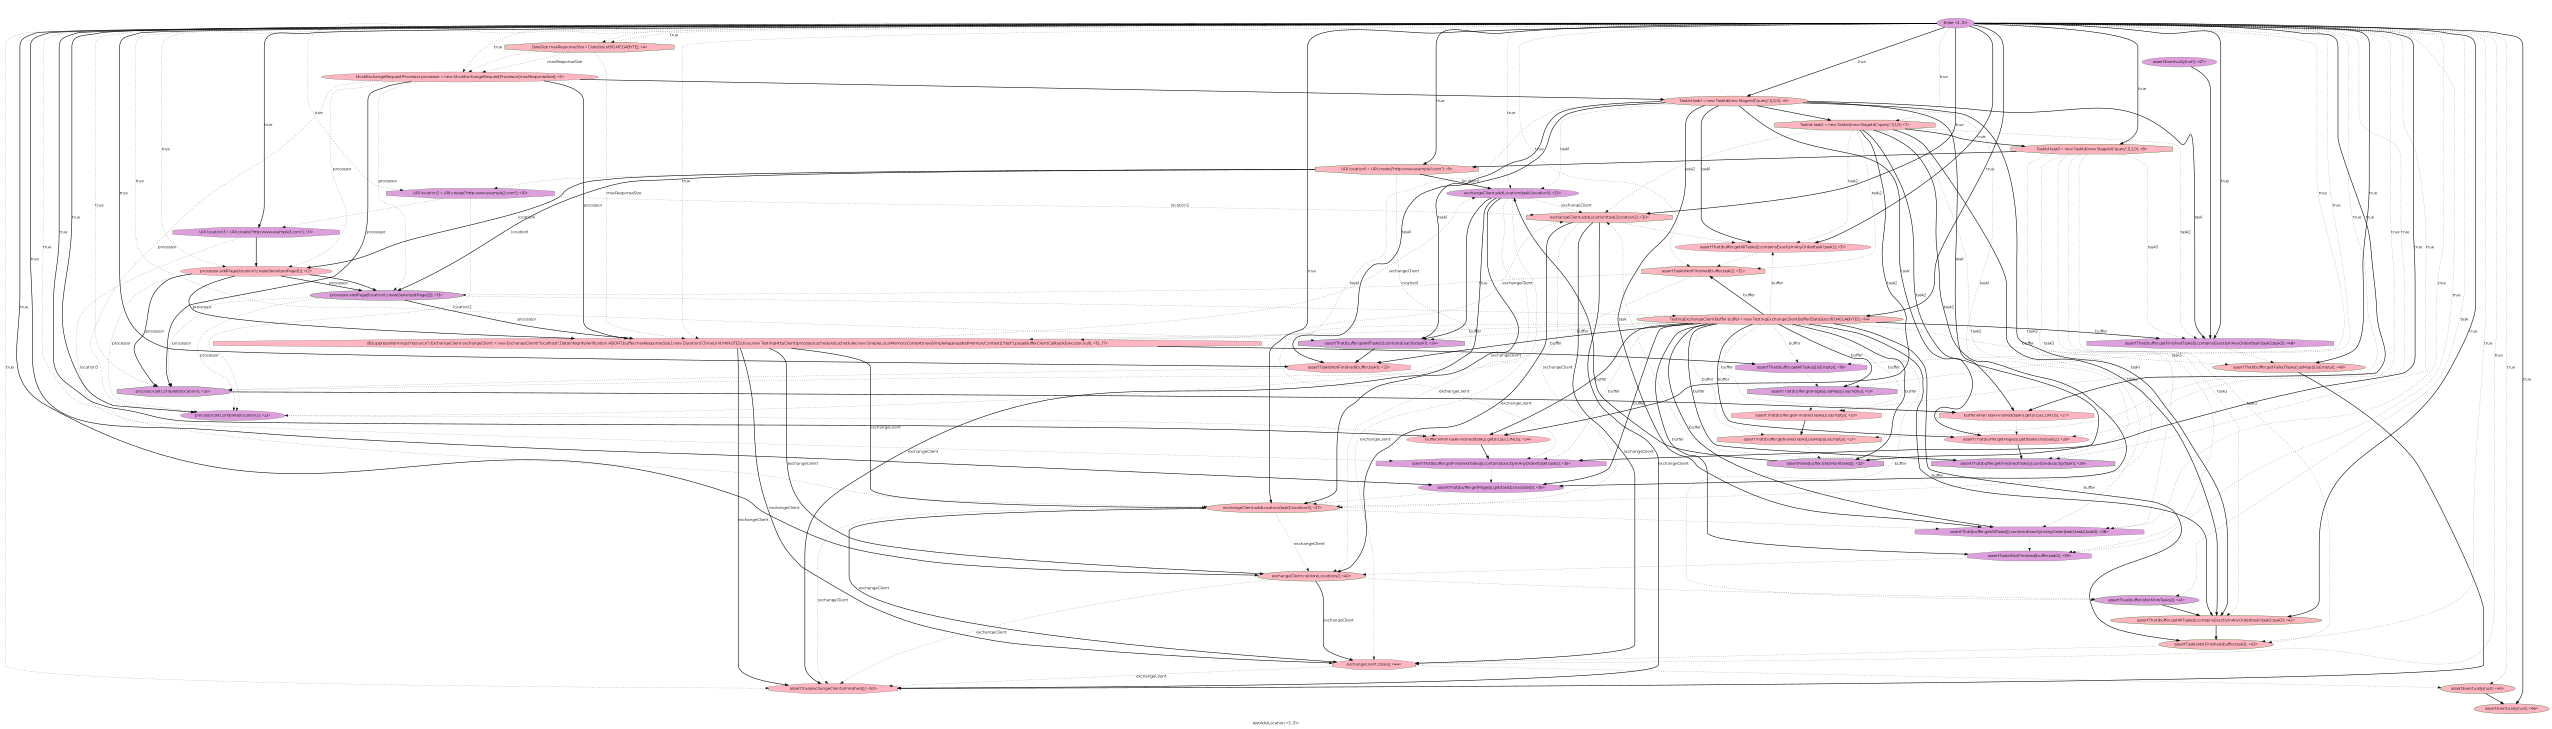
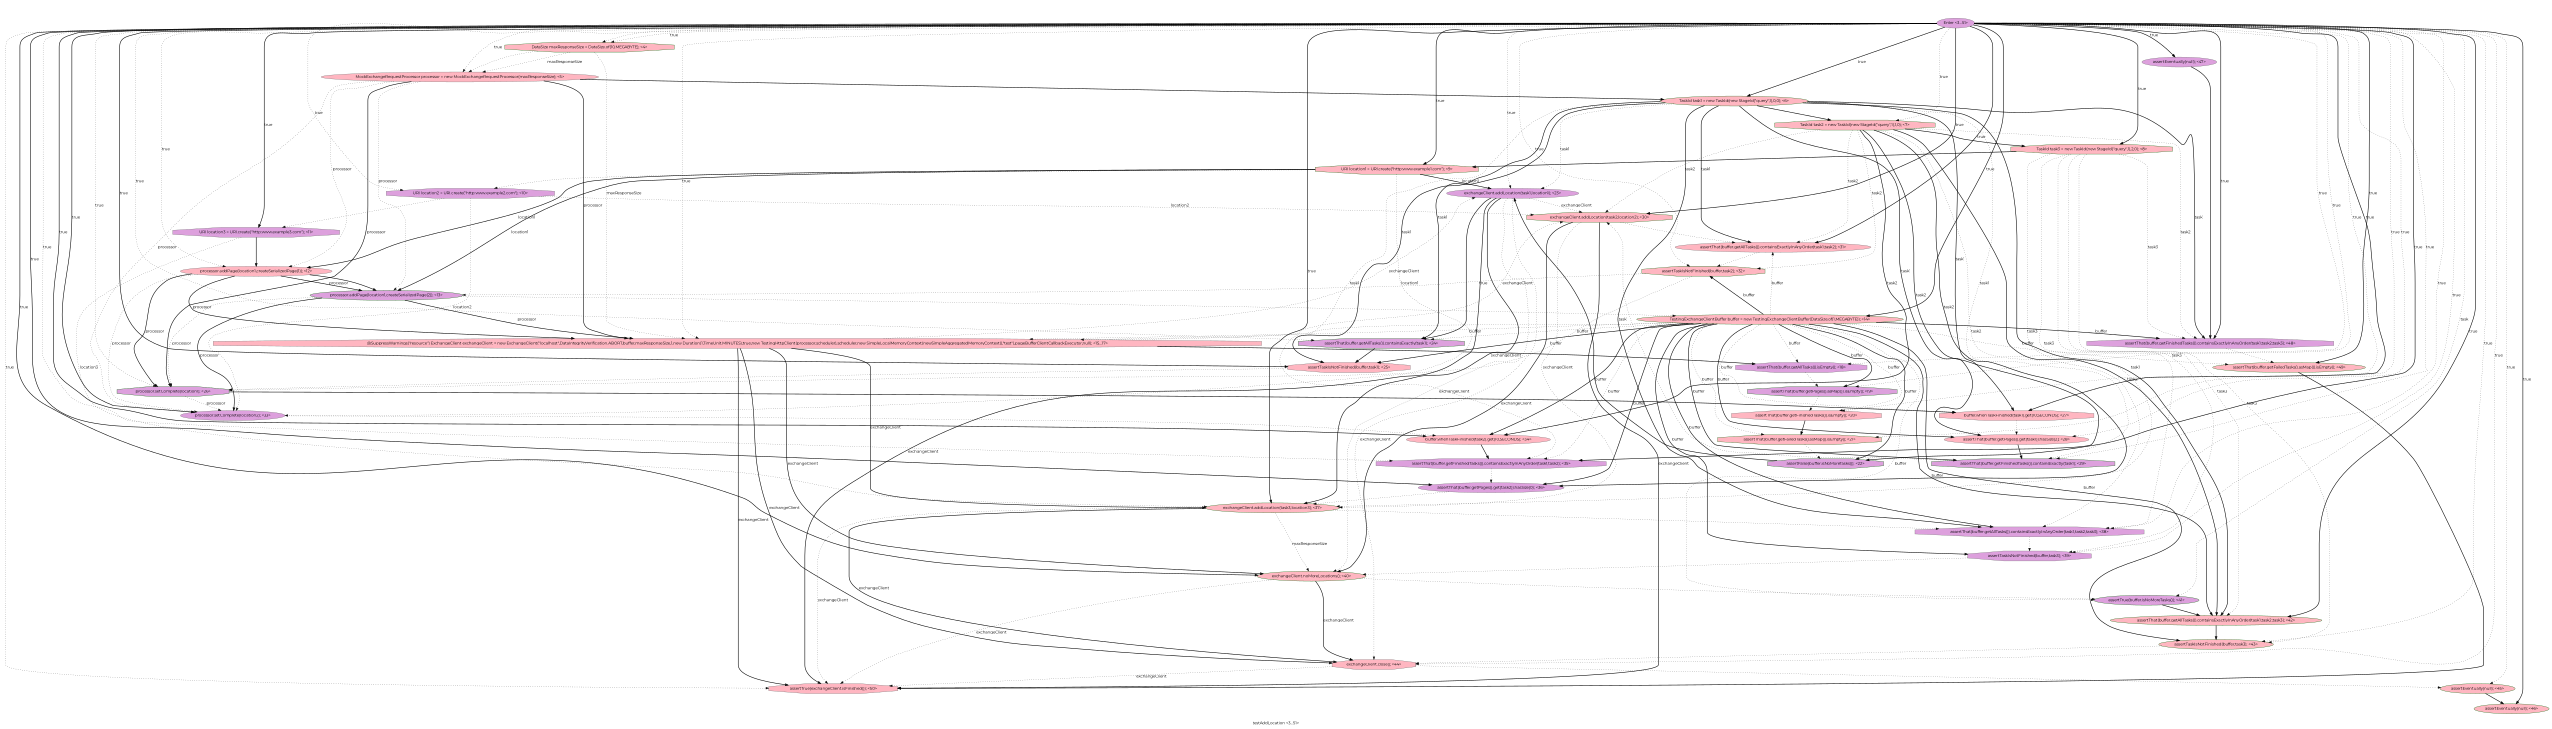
none -> (2078, 27)
(218, 325) -> (218, 325)
none -> (202, 403)
(1635, 529) -> none
(1310, 544) -> (1310, 544)
